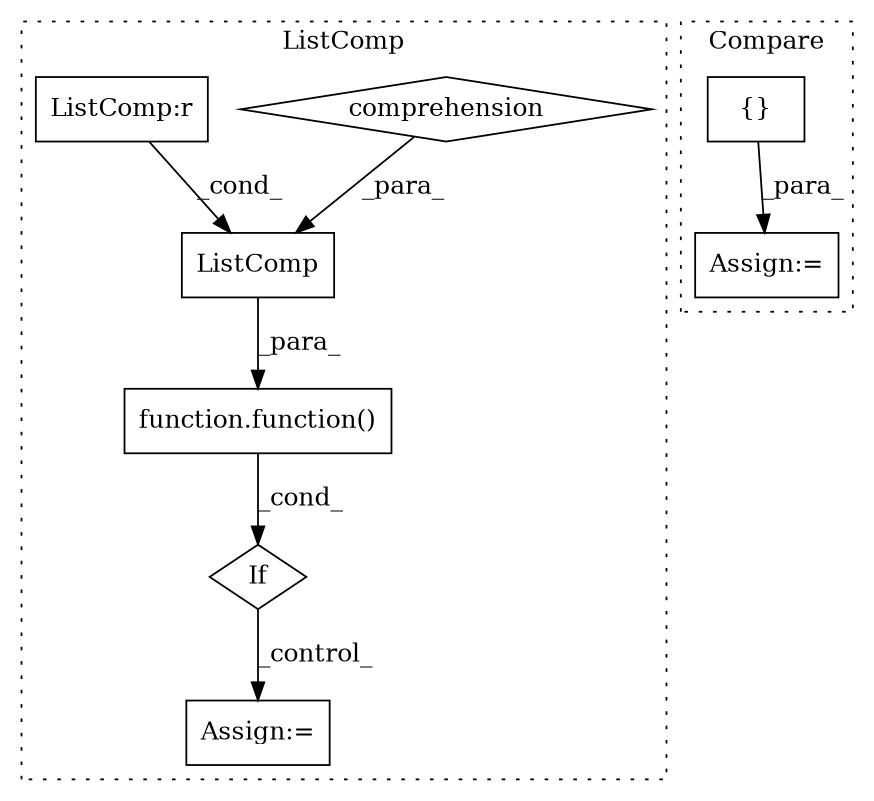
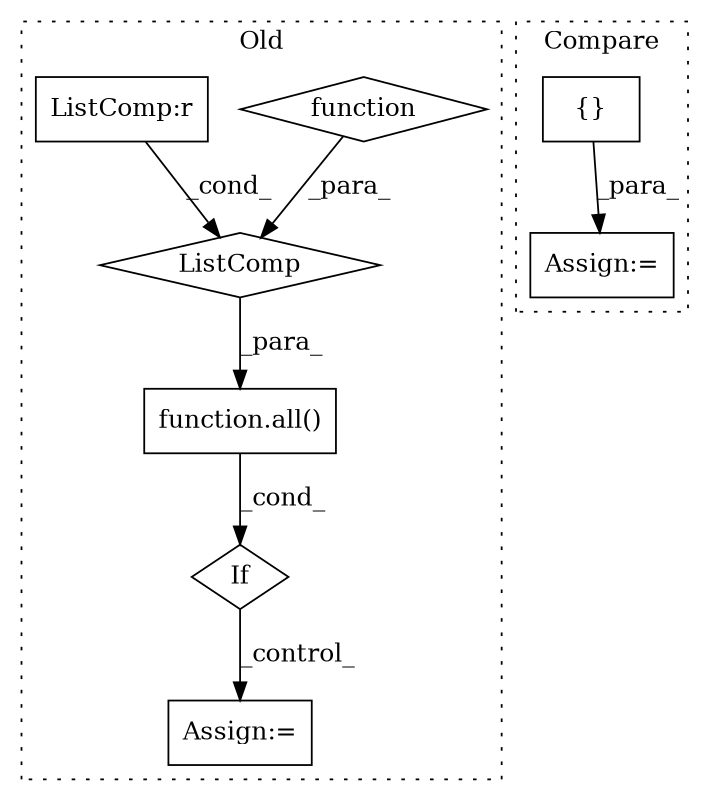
(344, 42) -> (262, 42)
(446, 109) -> (364, 109)
(258, 265) -> (240, 265)
(258, 421) -> (240, 421)
